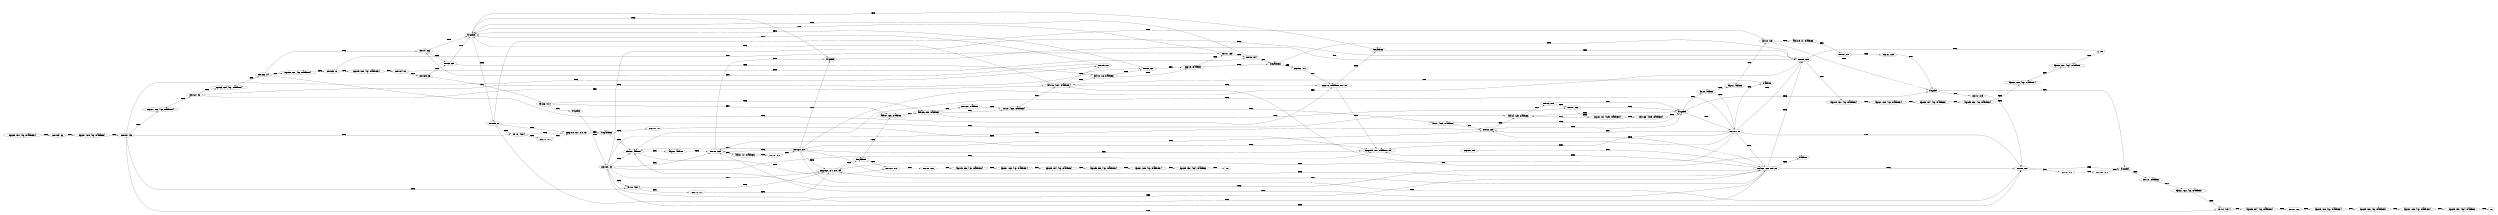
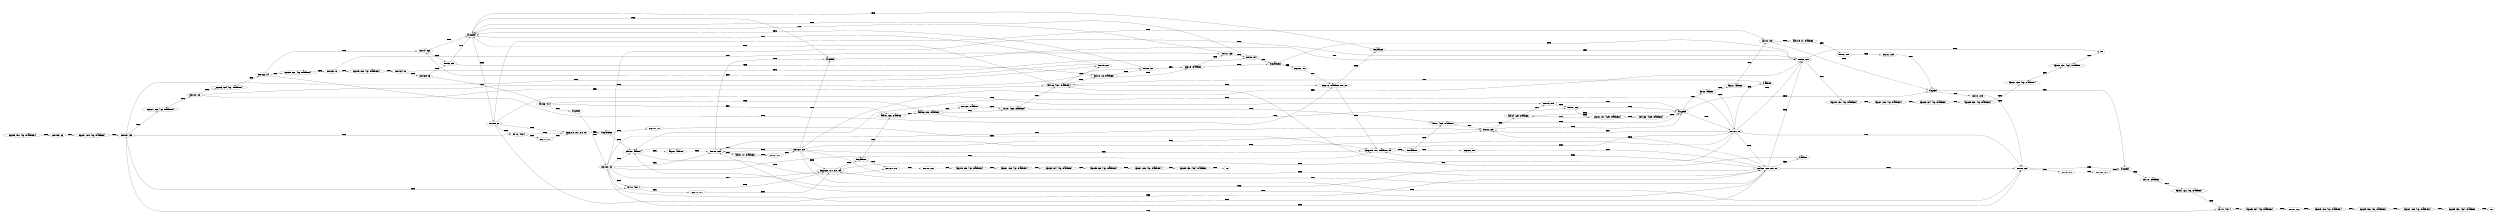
(1003, 127) -> (1015, 101)
none -> (1412, 151)
